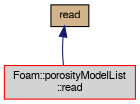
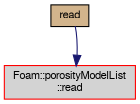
(63, 51) -> (77, 40)
